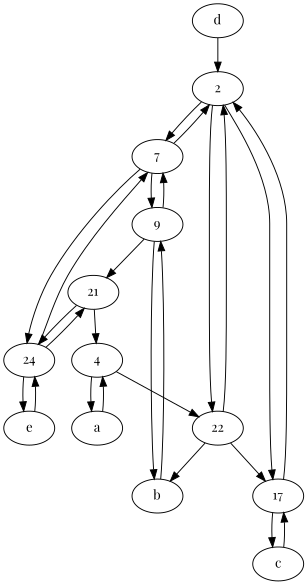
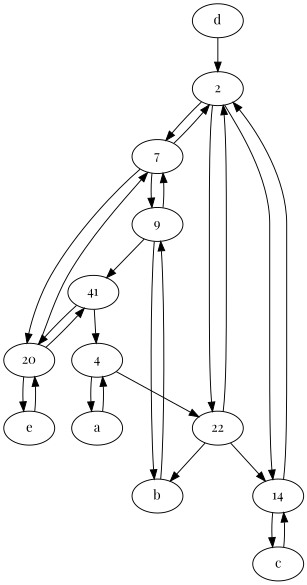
(93, 292) -> (93, 292)
(29, 360) -> (29, 360)
(278, 496) -> (278, 496)
